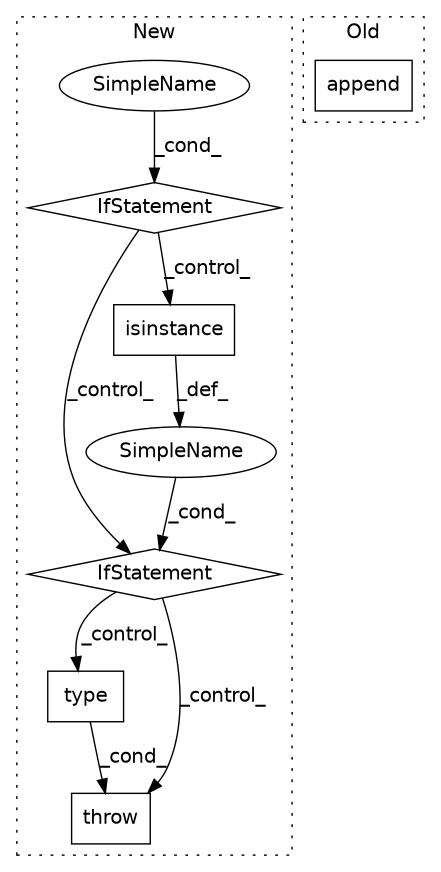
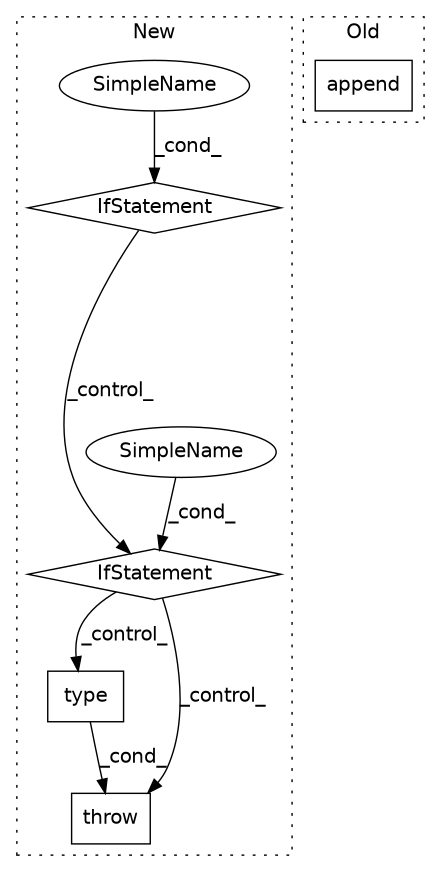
(174, 330) -> none
